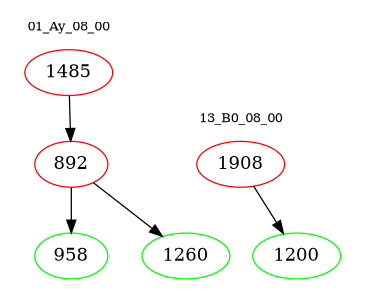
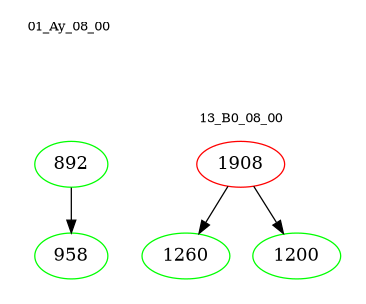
(69, 73) -> none
(71, 164) -> (71, 164)
(114, 199) -> (217, 204)
